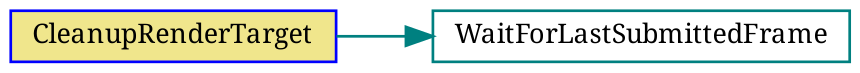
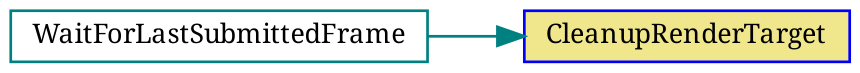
(371, 36) -> (463, 36)
